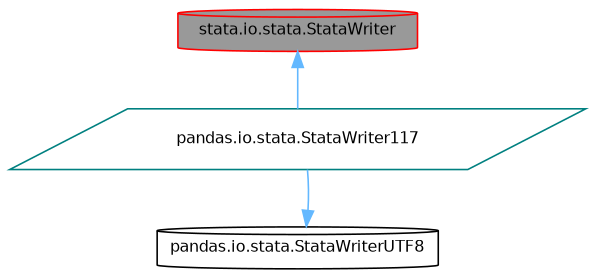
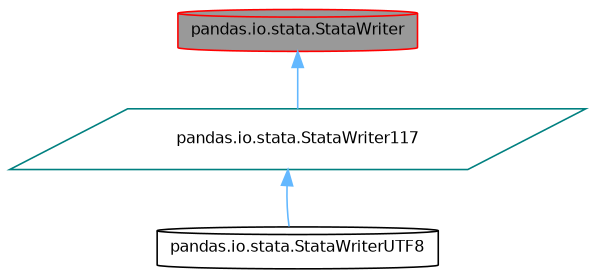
(298, 30) -> (298, 30)
(308, 190) -> (287, 206)
